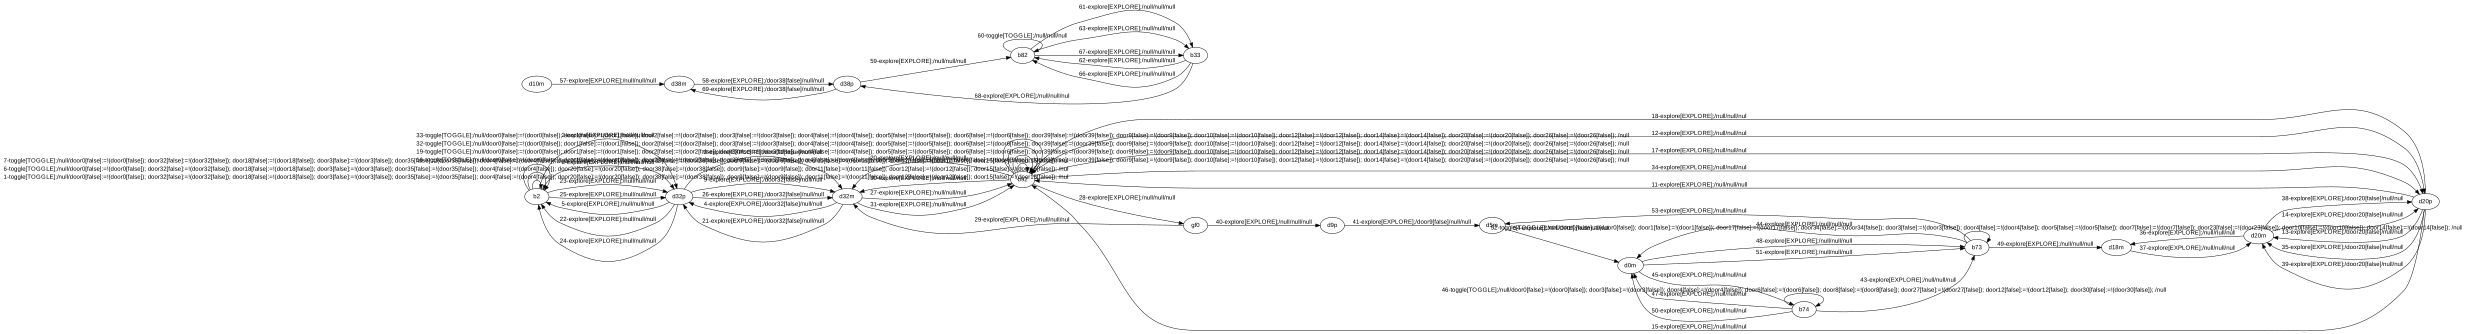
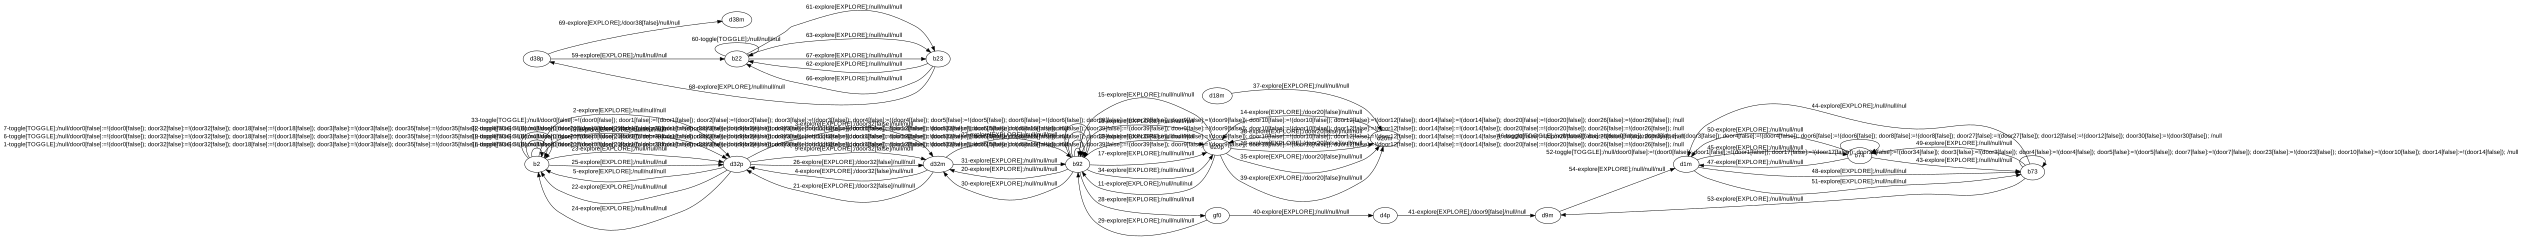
(1023, 55) -> (737, 59)
(1196, 55) -> (938, 59)
(537, 84) -> none
(761, 84) -> none
(1332, 225) -> (1385, 216)
(1492, 225) -> (1548, 216)
(1017, 227) -> (1126, 235)
(2189, 238) -> none
(2043, 247) -> (1952, 147)
(1631, 266) -> (1686, 164)
